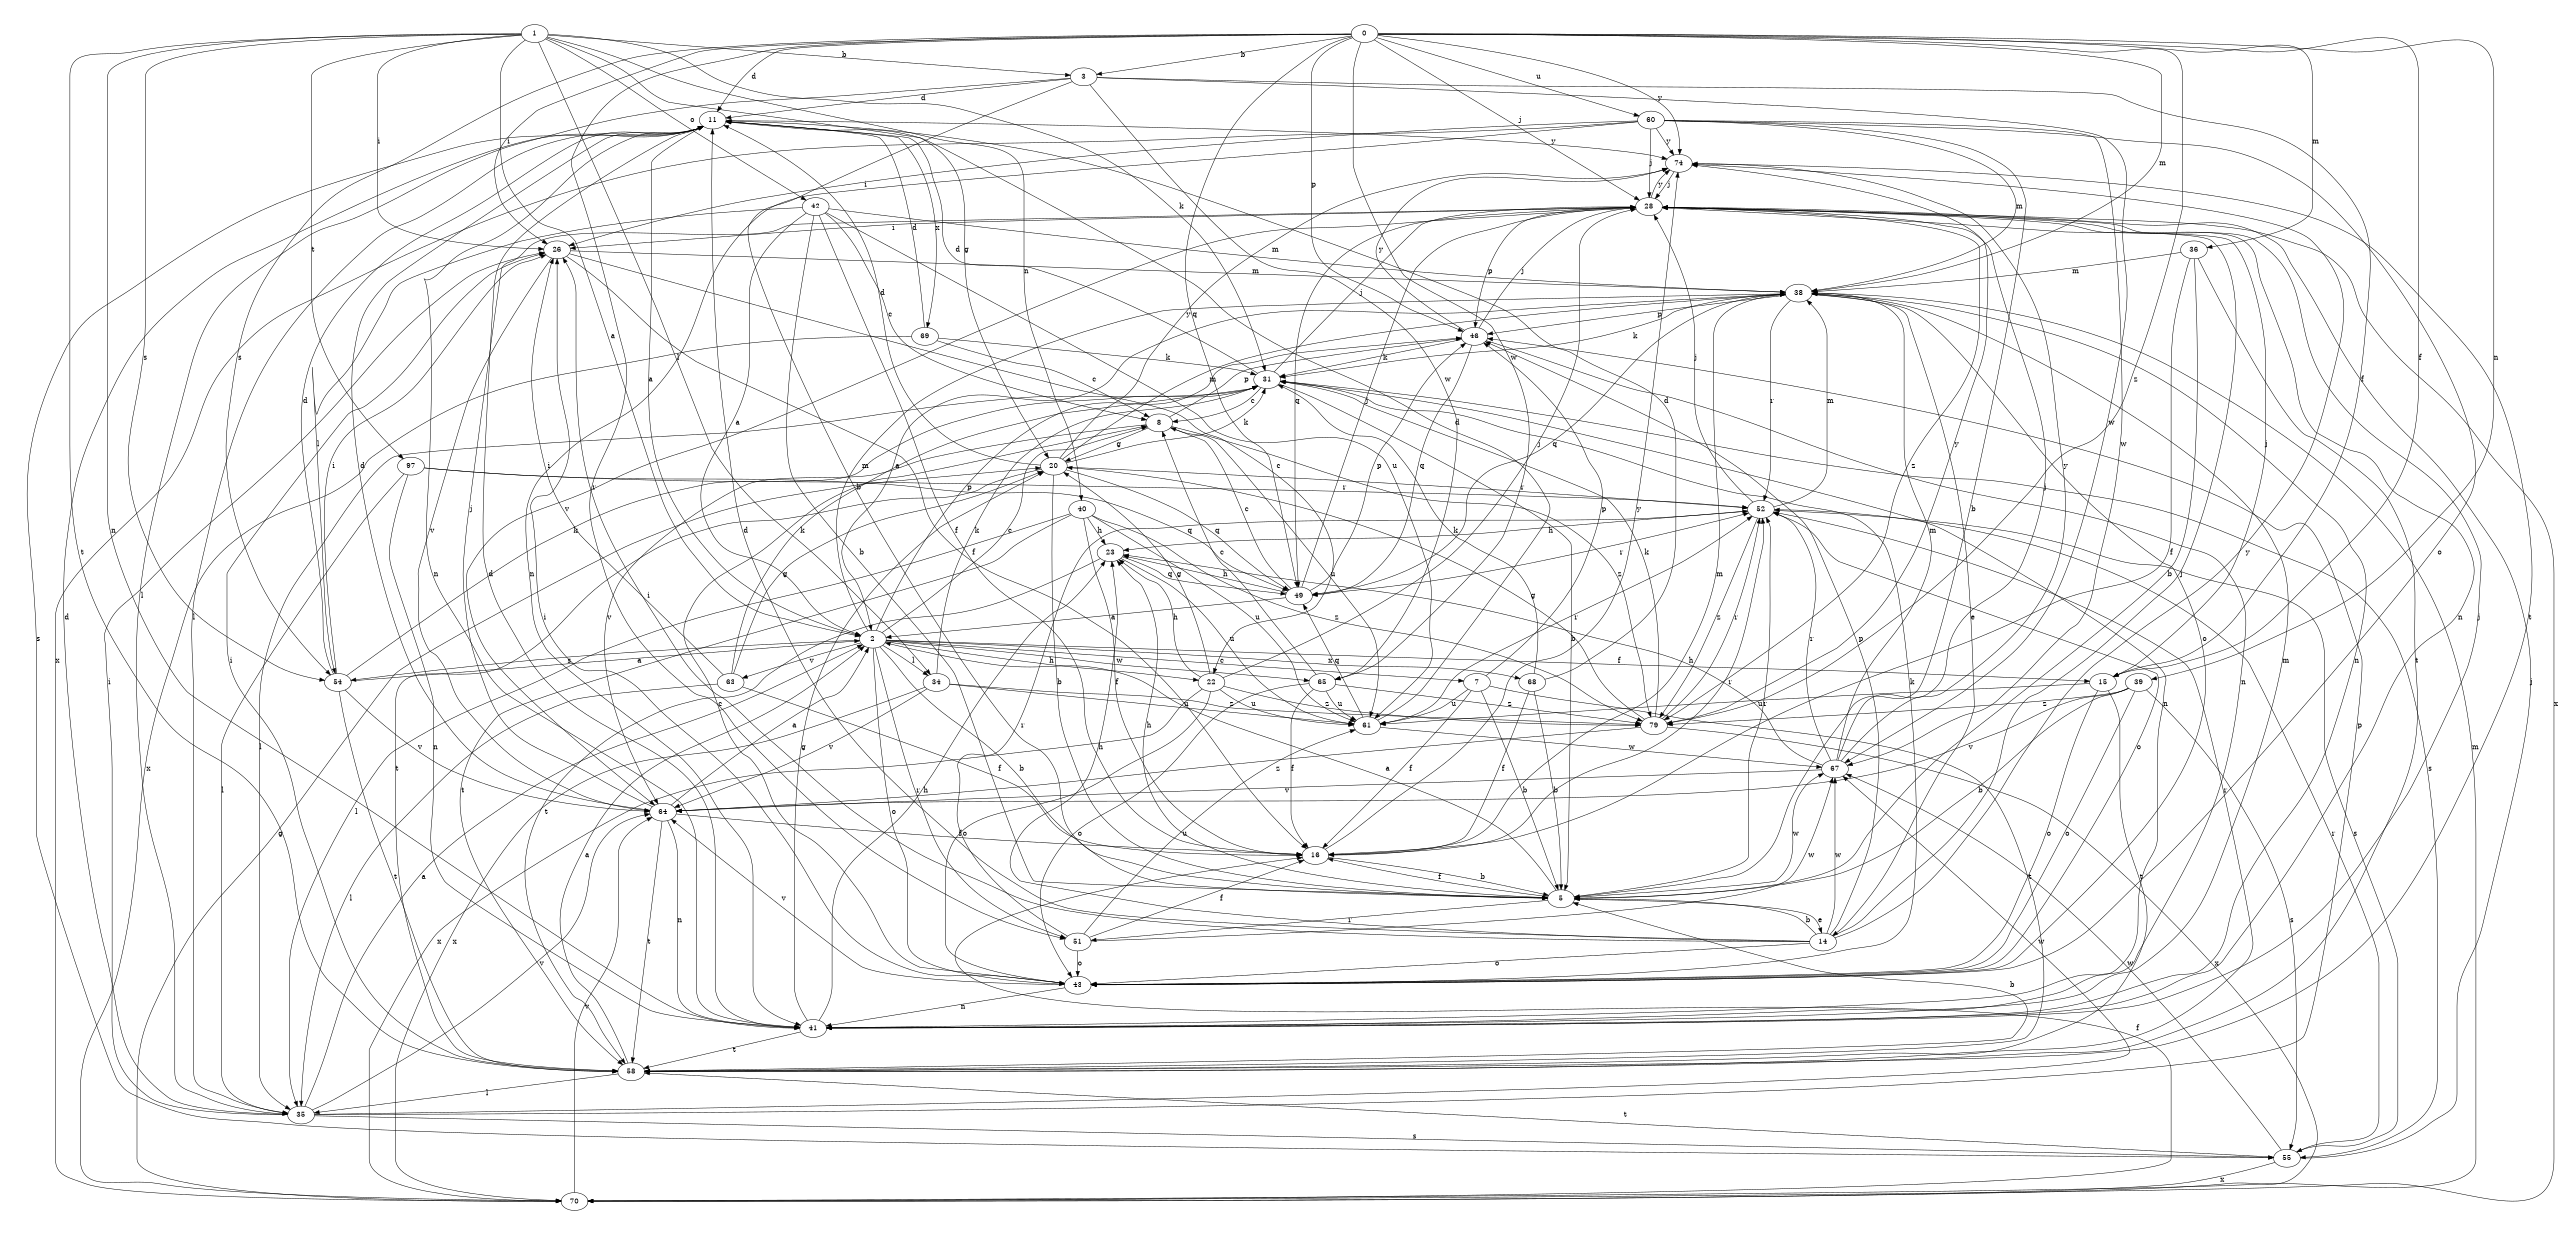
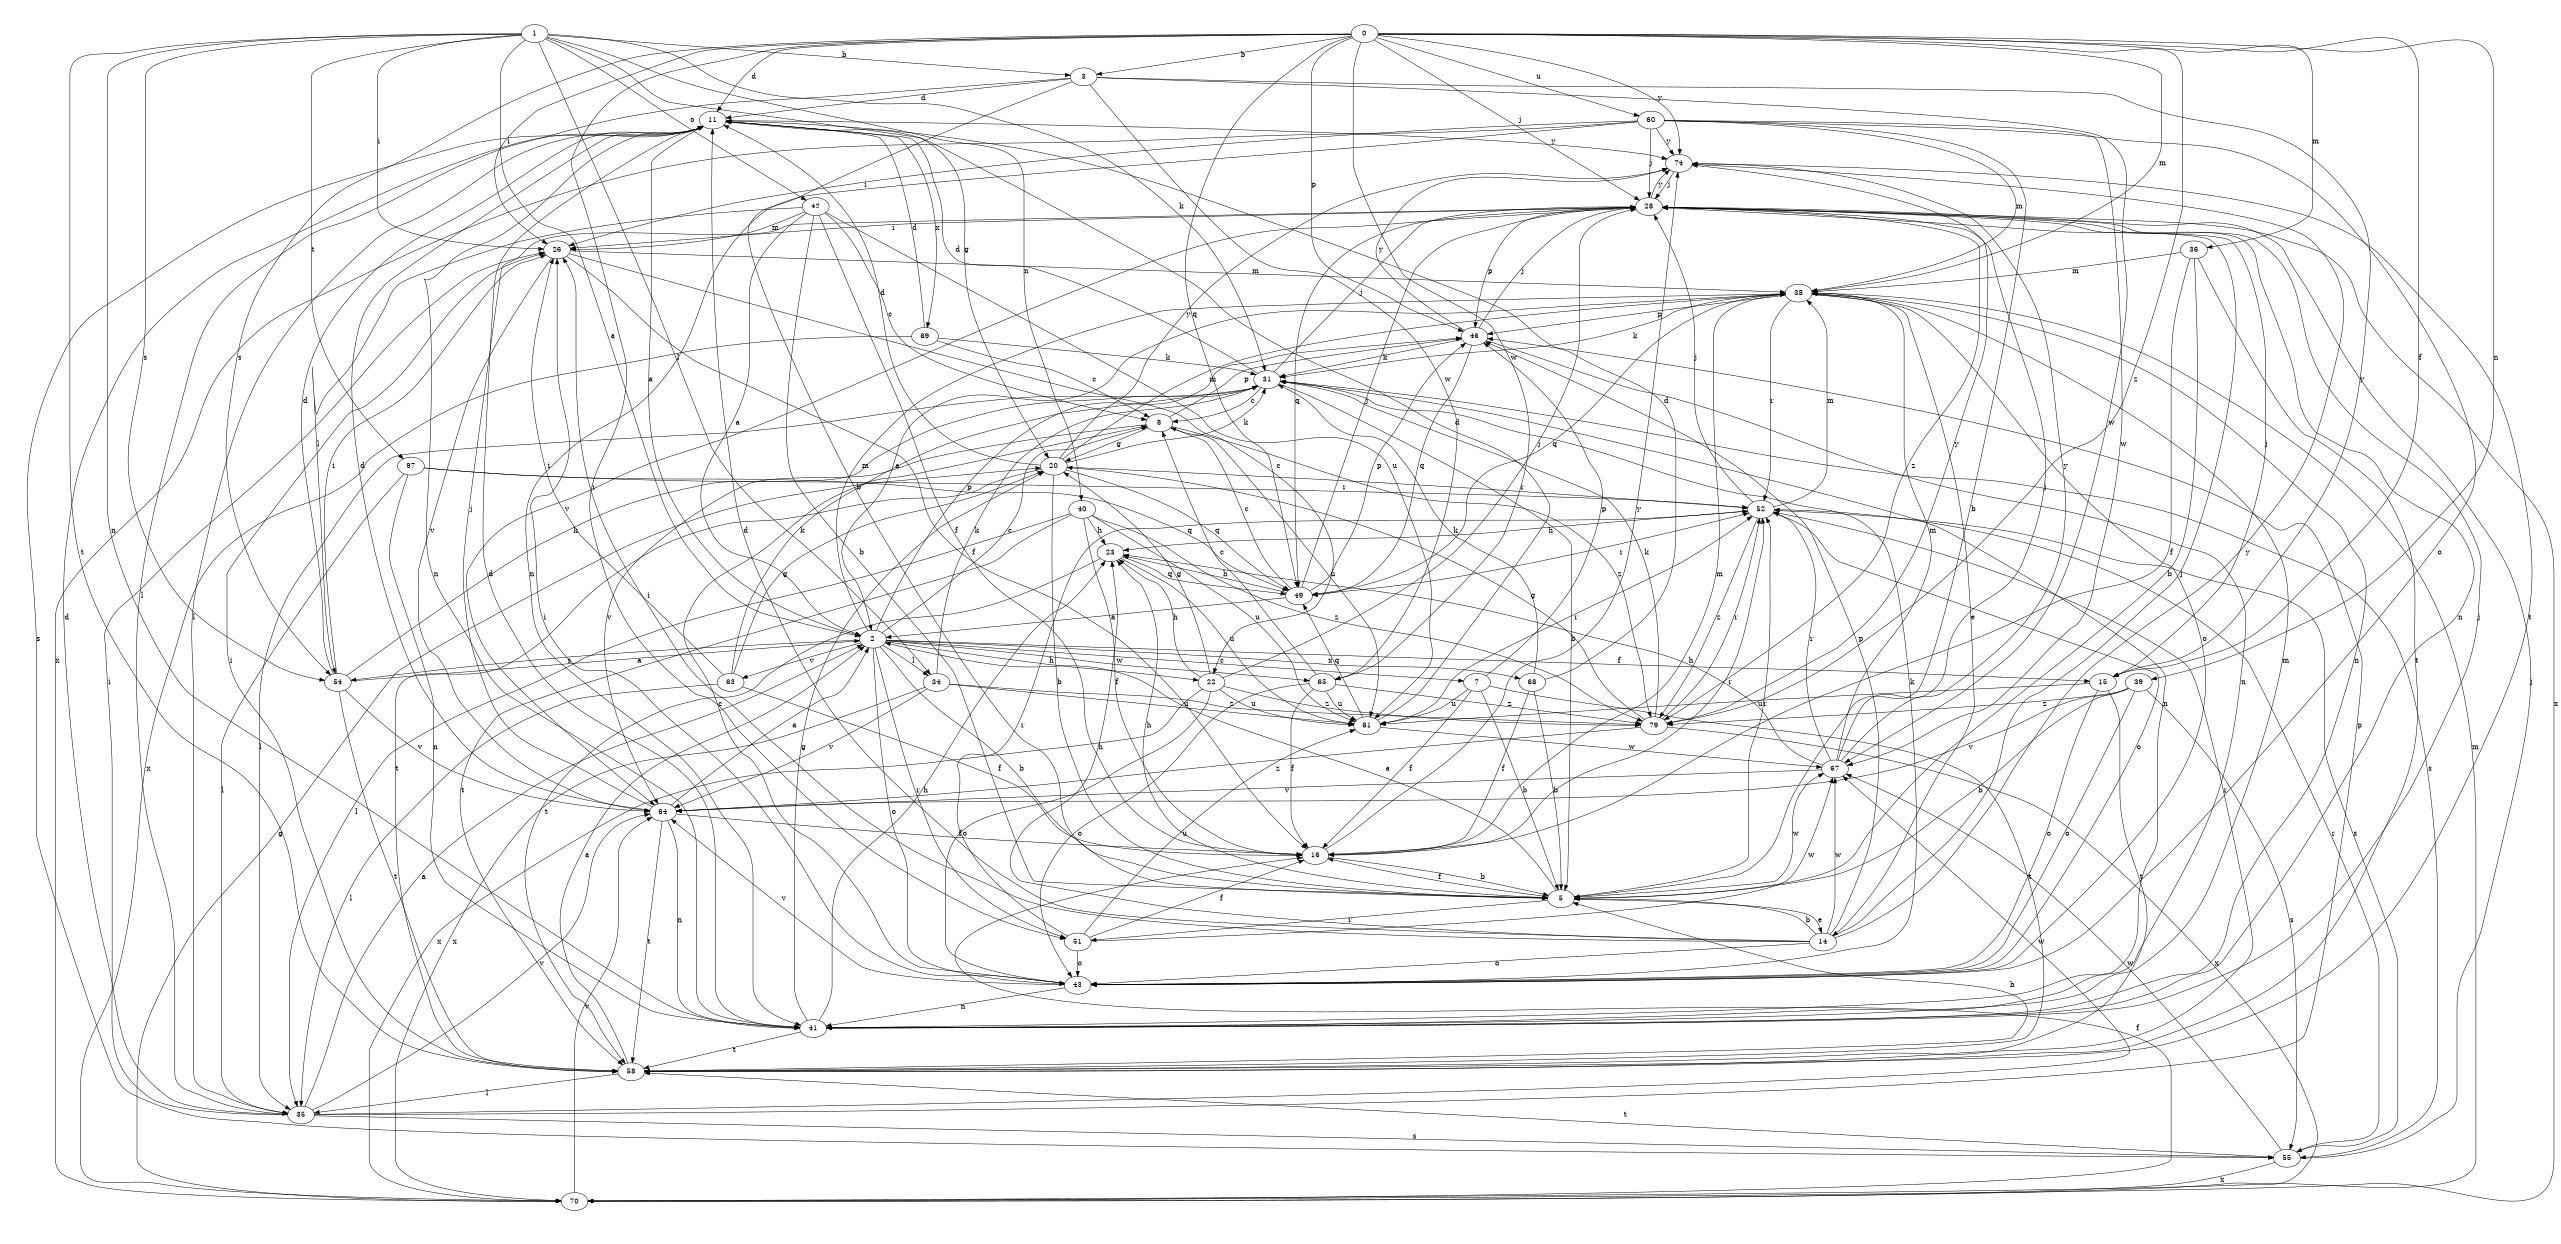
(1304, 261) -> (692, 242)
(2363, 380) -> (2363, 380)
